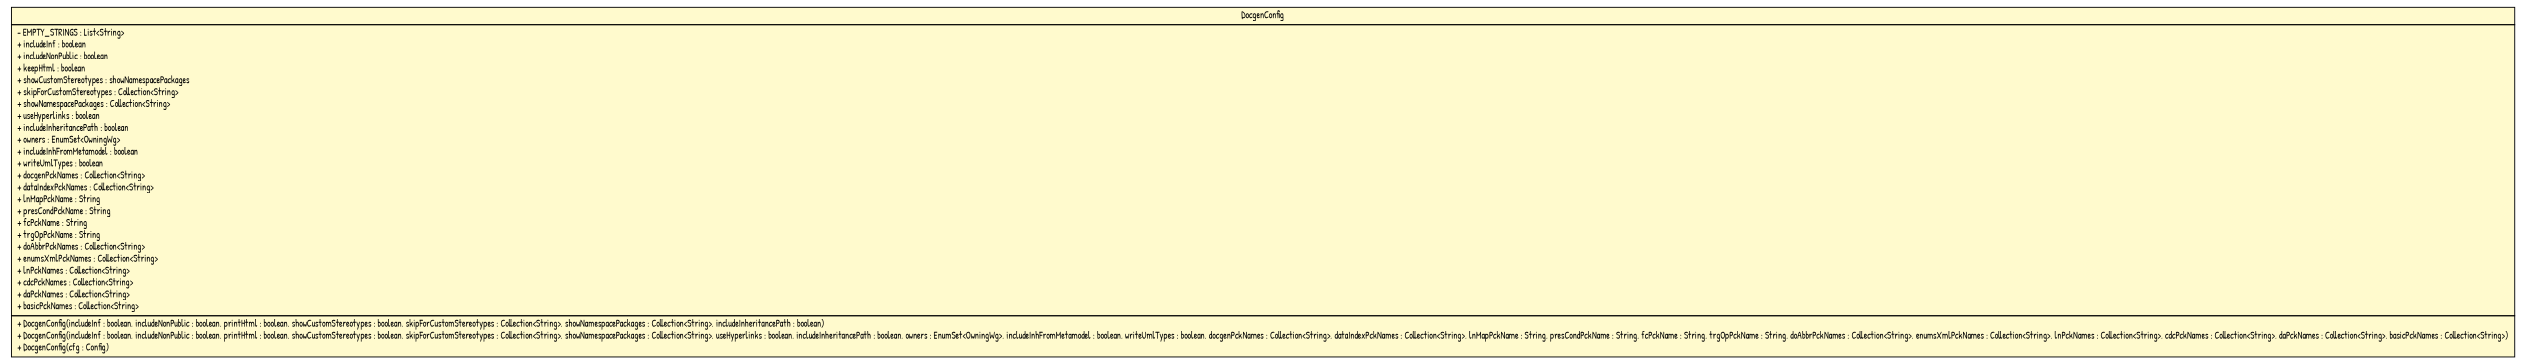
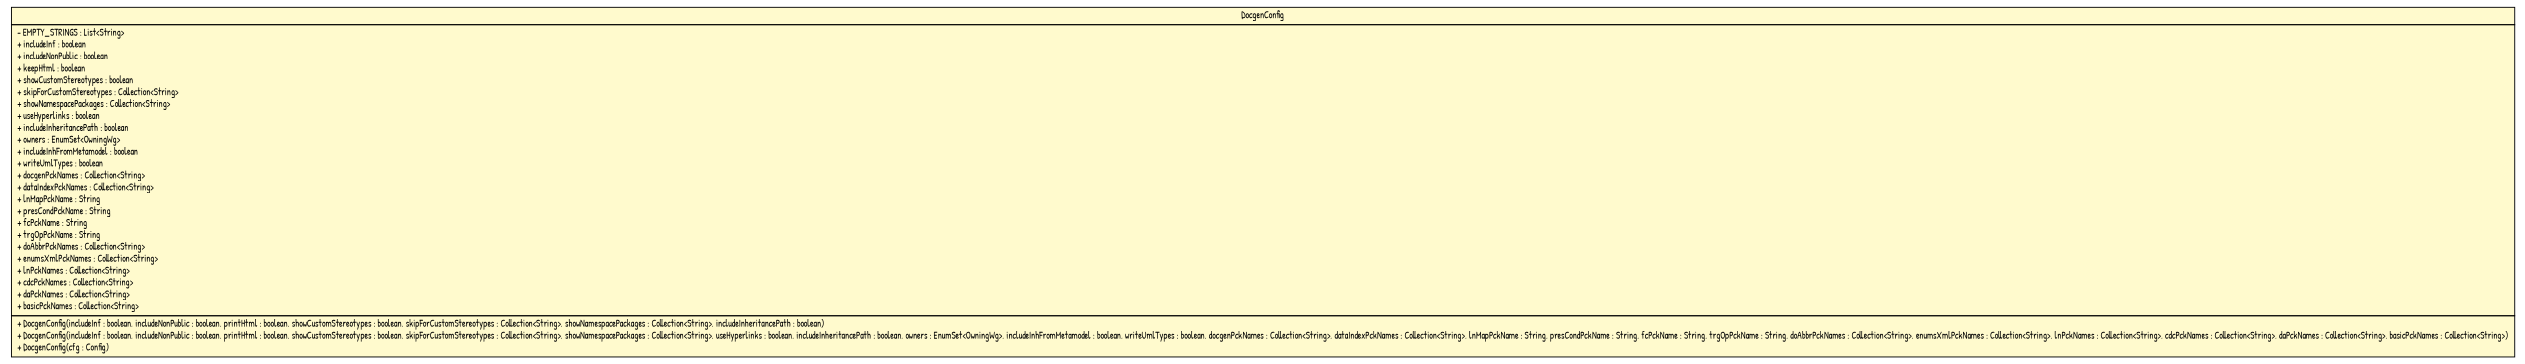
(103, 81) -> (76, 81)
